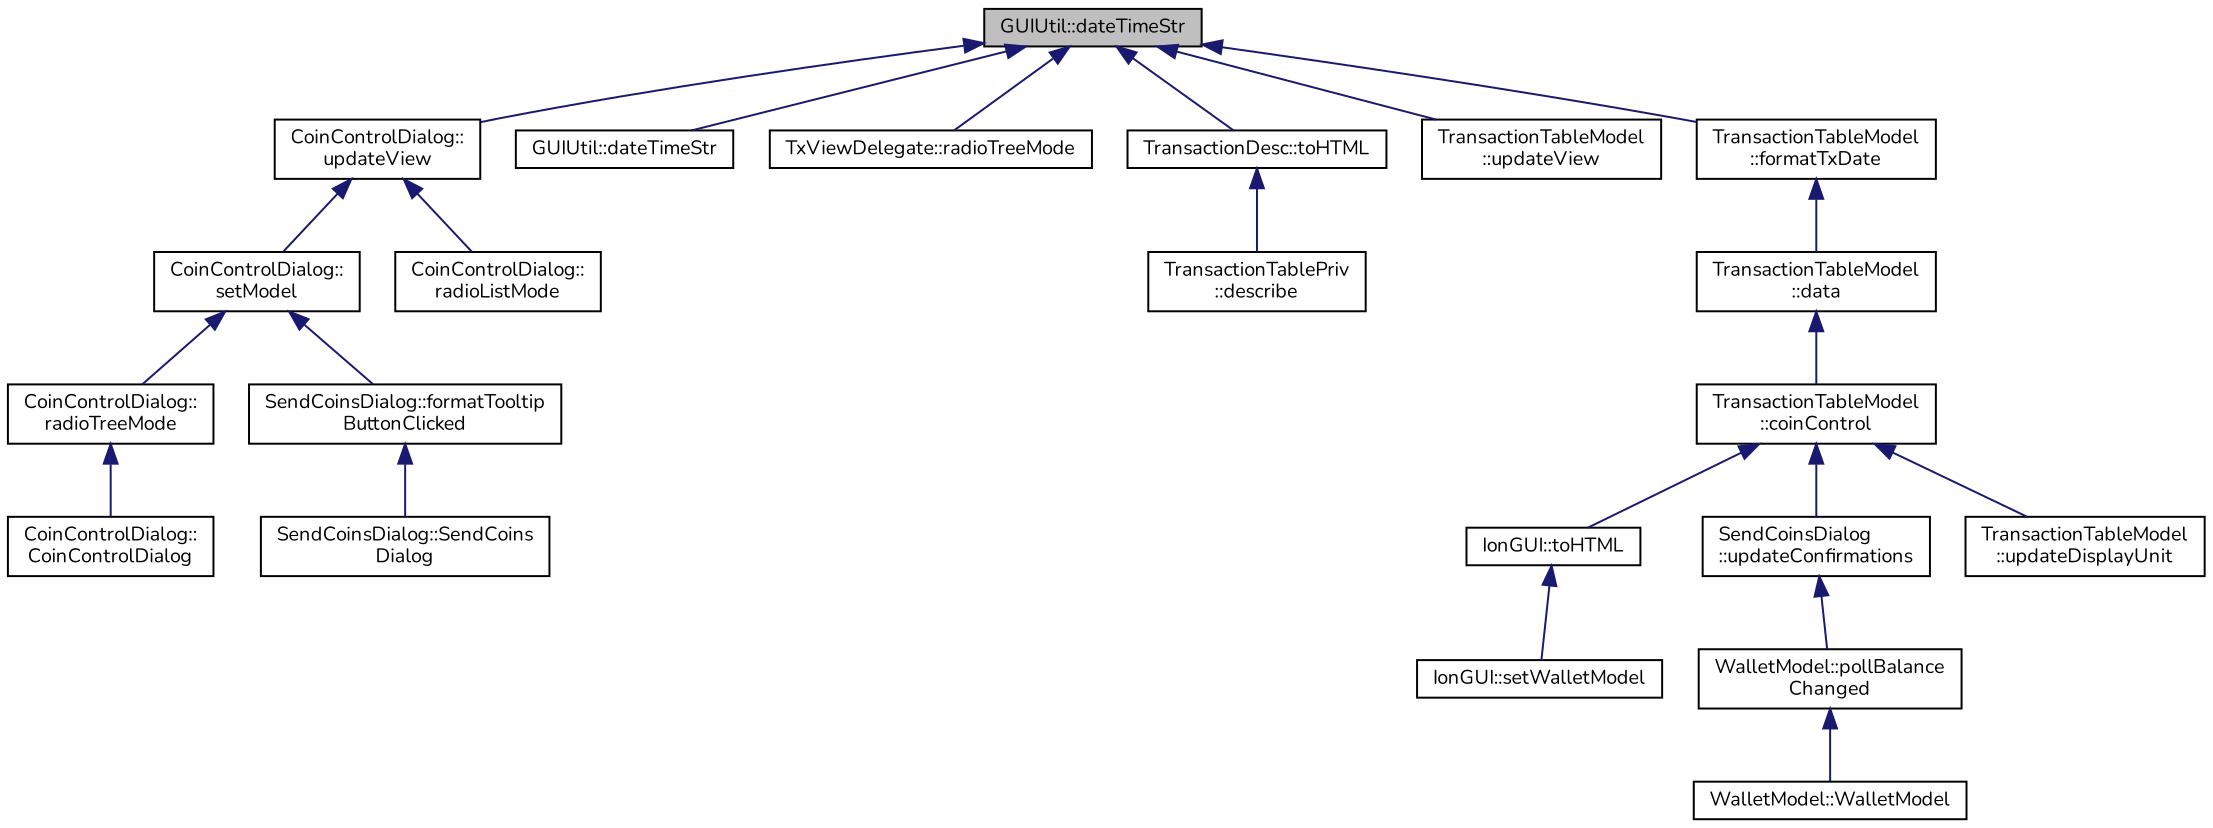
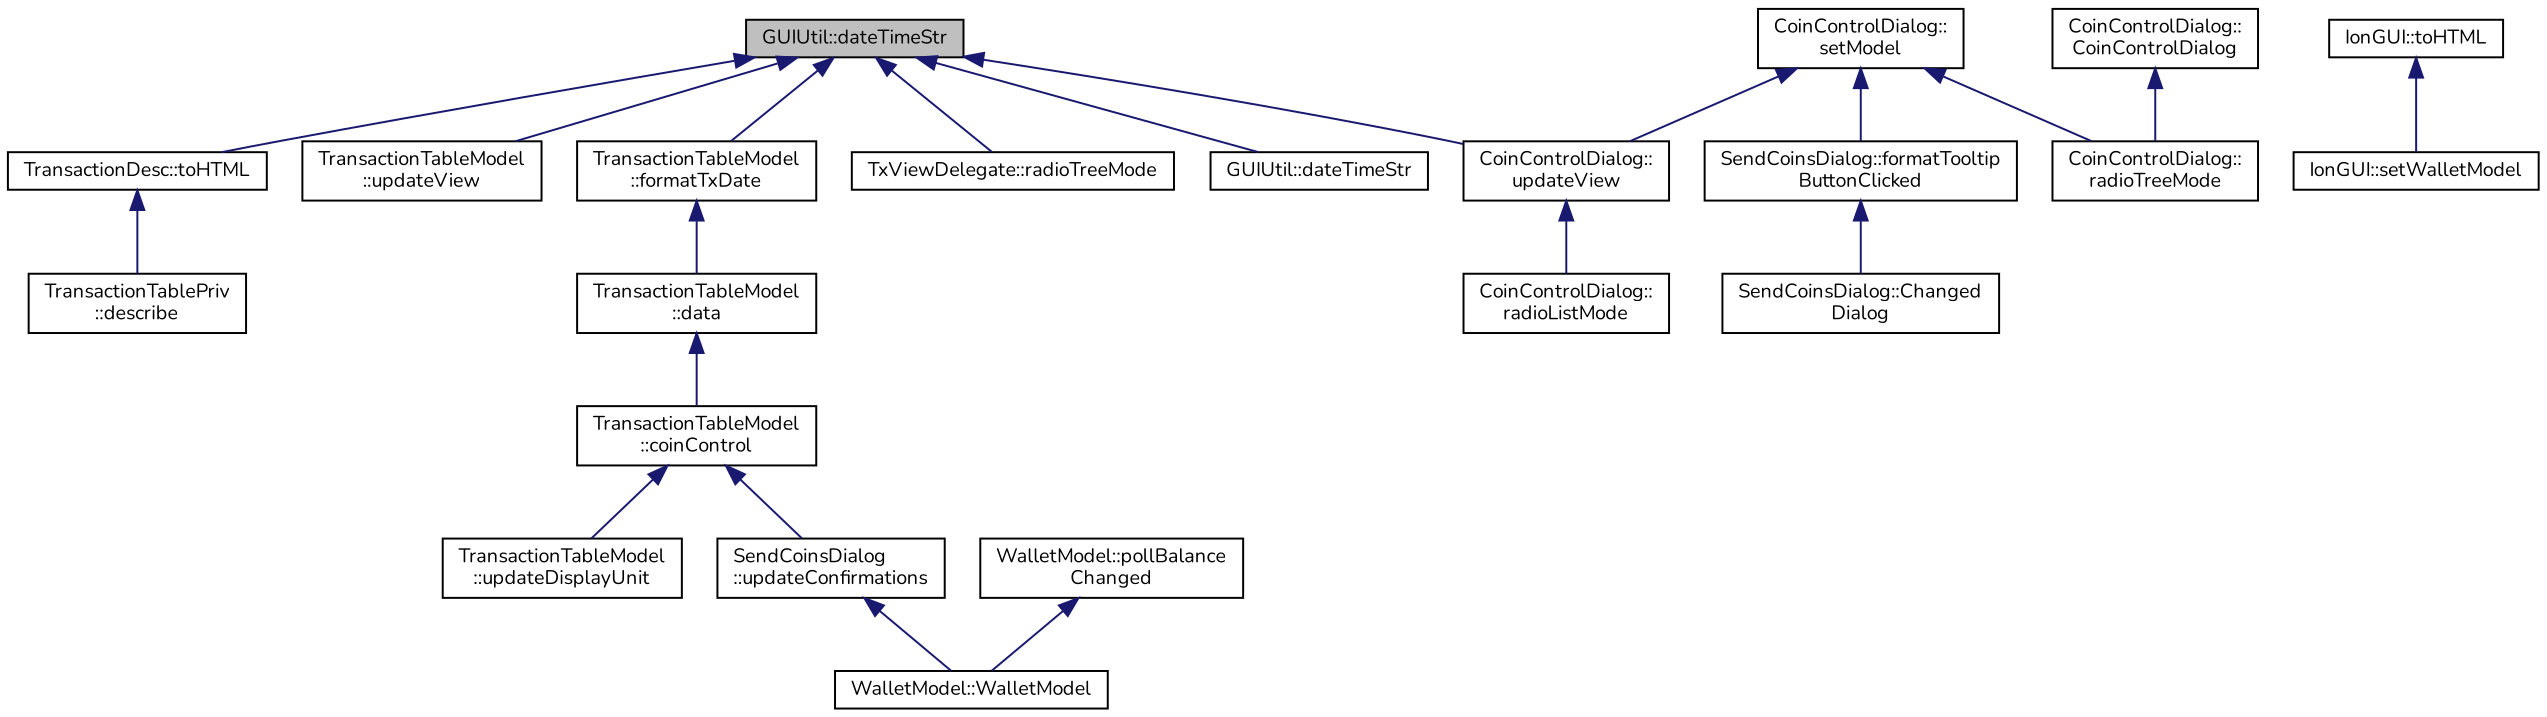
(310, 223) -> (1704, 109)
(111, 490) -> (2155, 115)
(1665, 490) -> none
(405, 546) -> (1861, 303)
(1824, 623) -> (915, 641)
